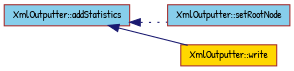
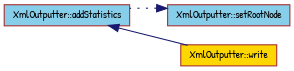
(154, 22) -> (143, 8)
